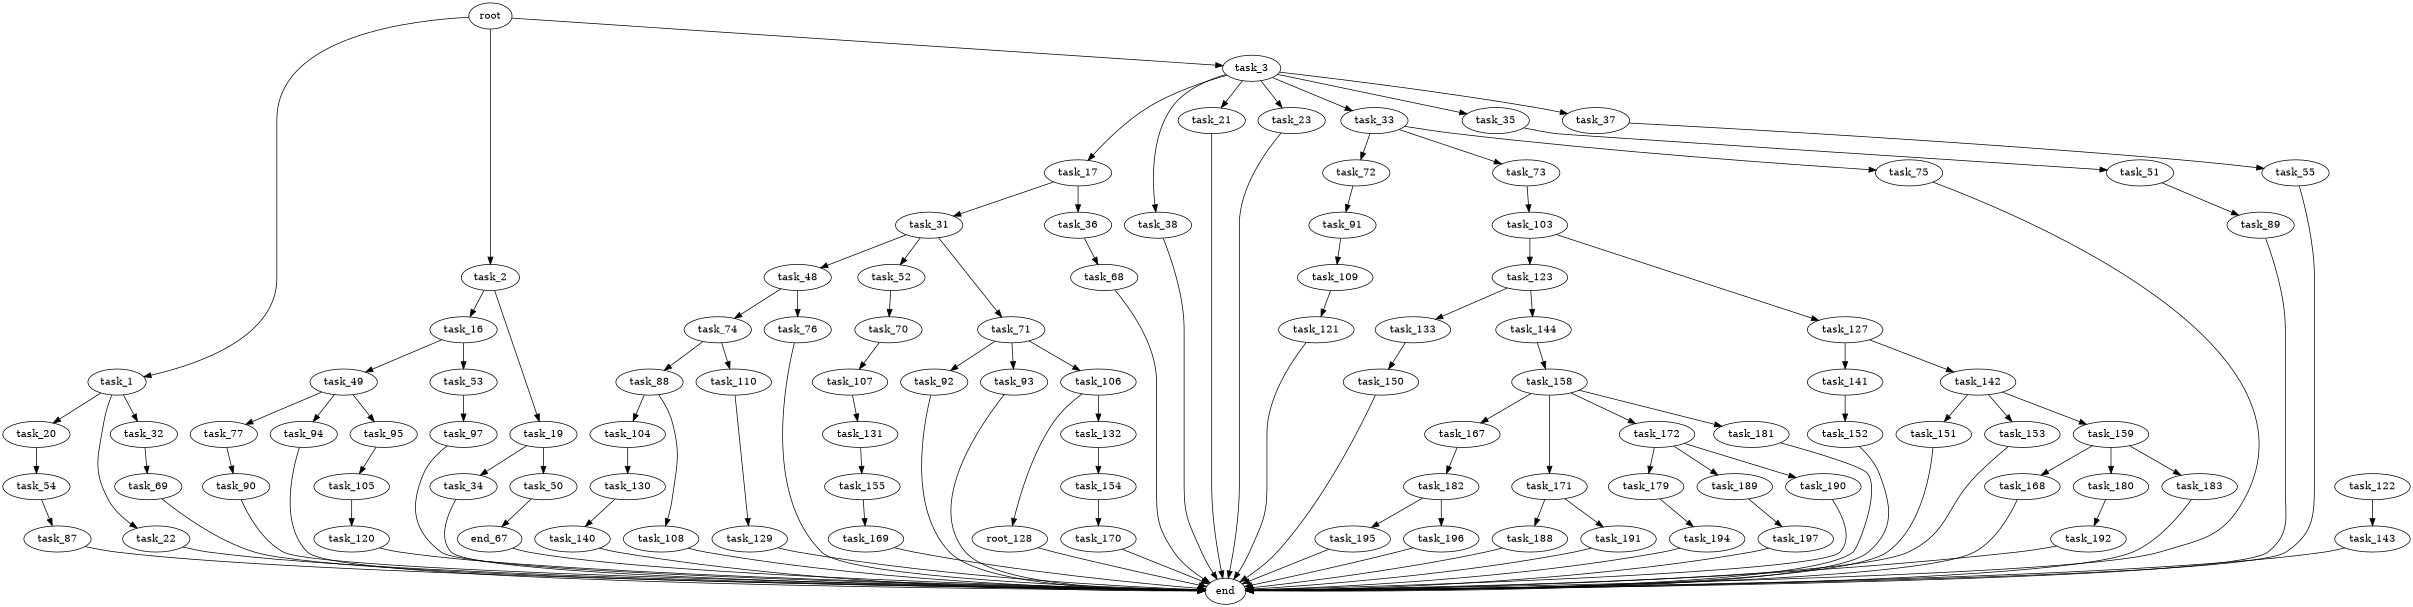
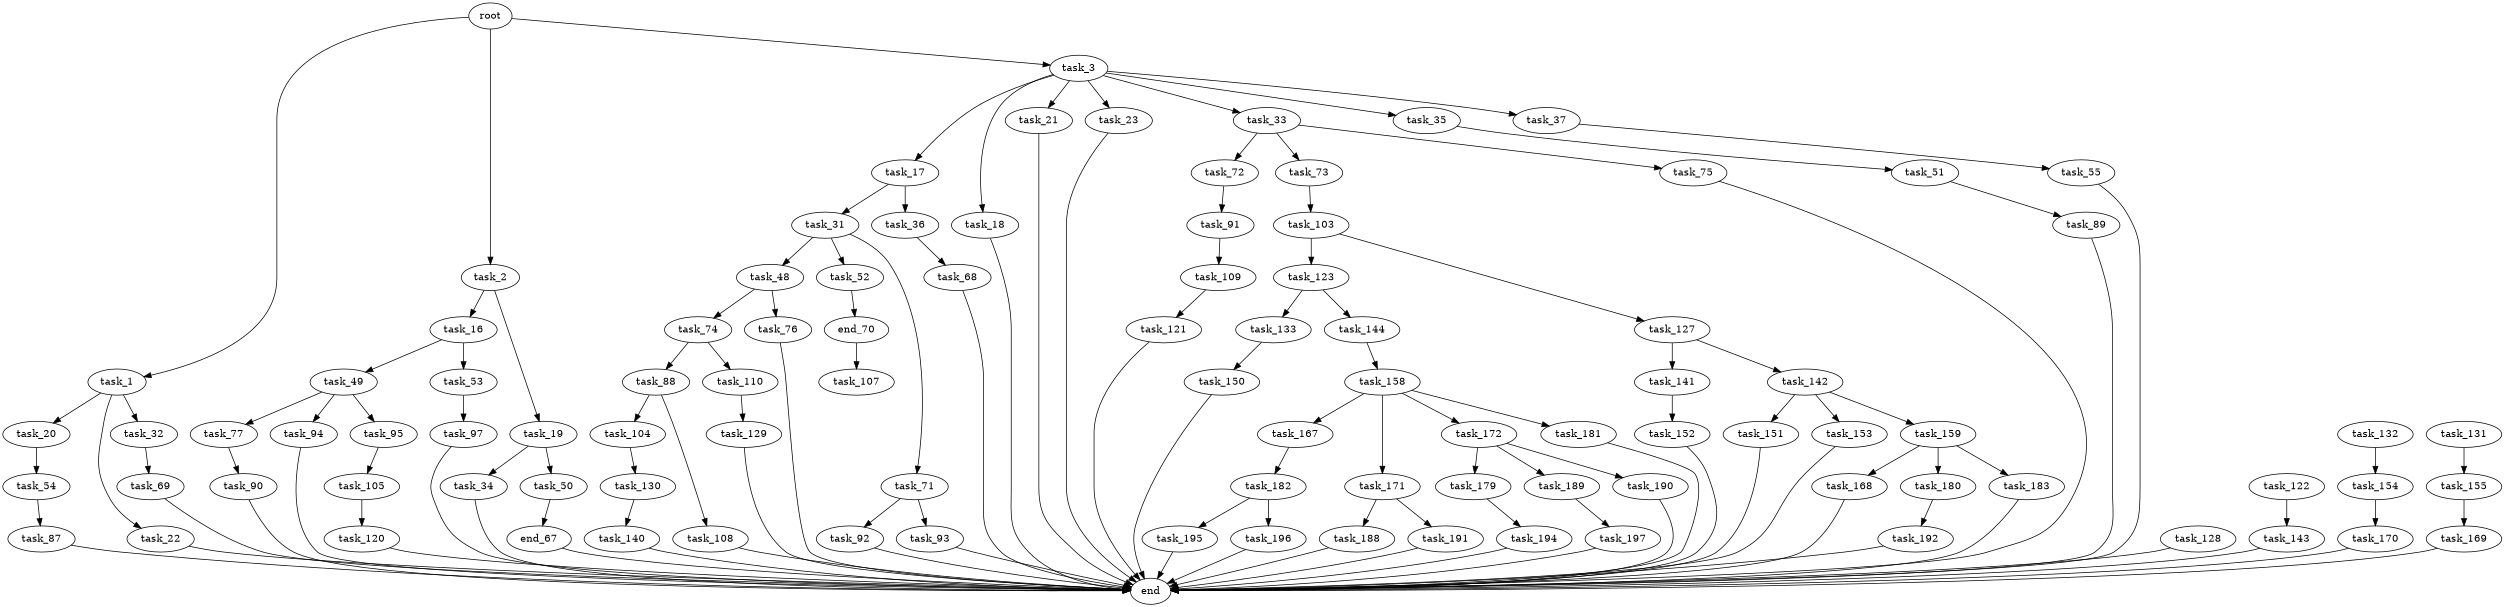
(1158, 225) -> (985, 225)
(888, 330) -> (856, 330)
(1098, 382) -> none
(854, 405) -> none
(1010, 539) -> (2198, 539)
